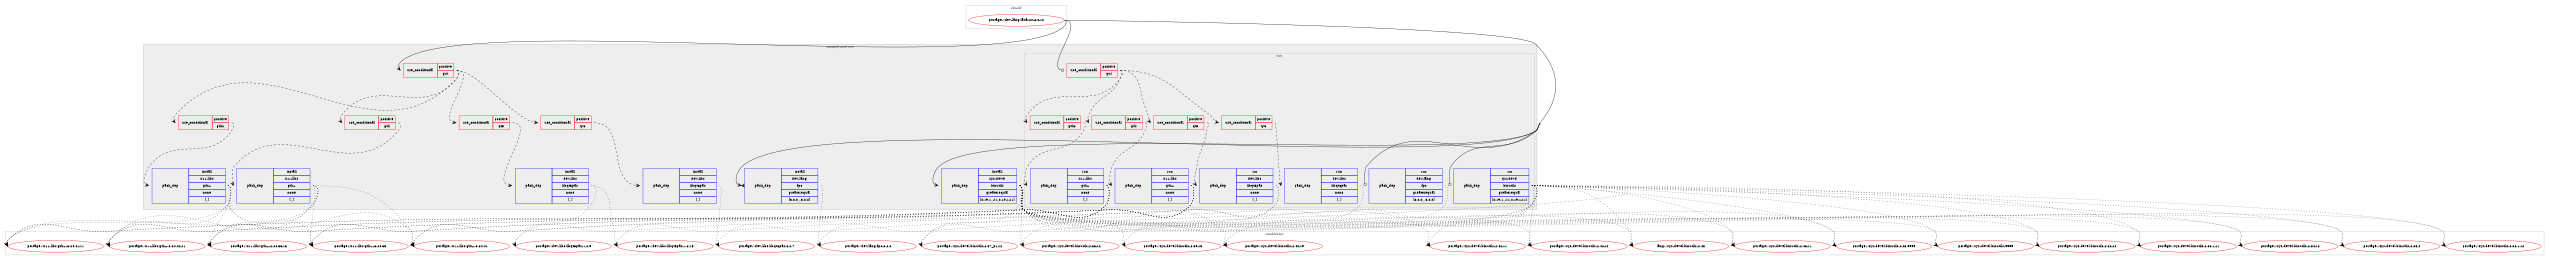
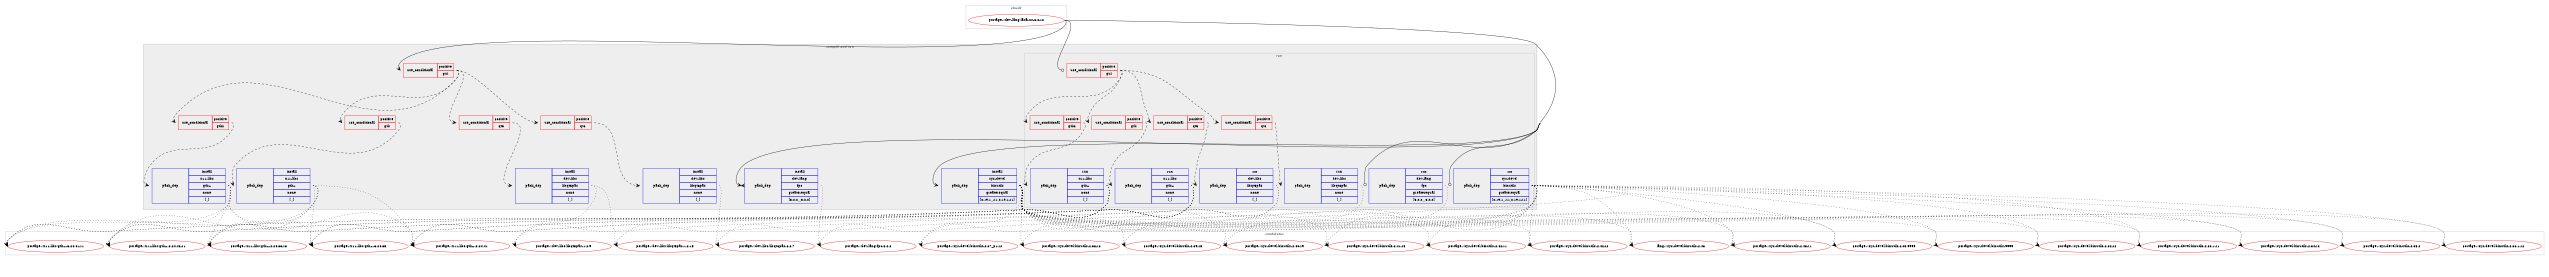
none -> (1376, 246)
